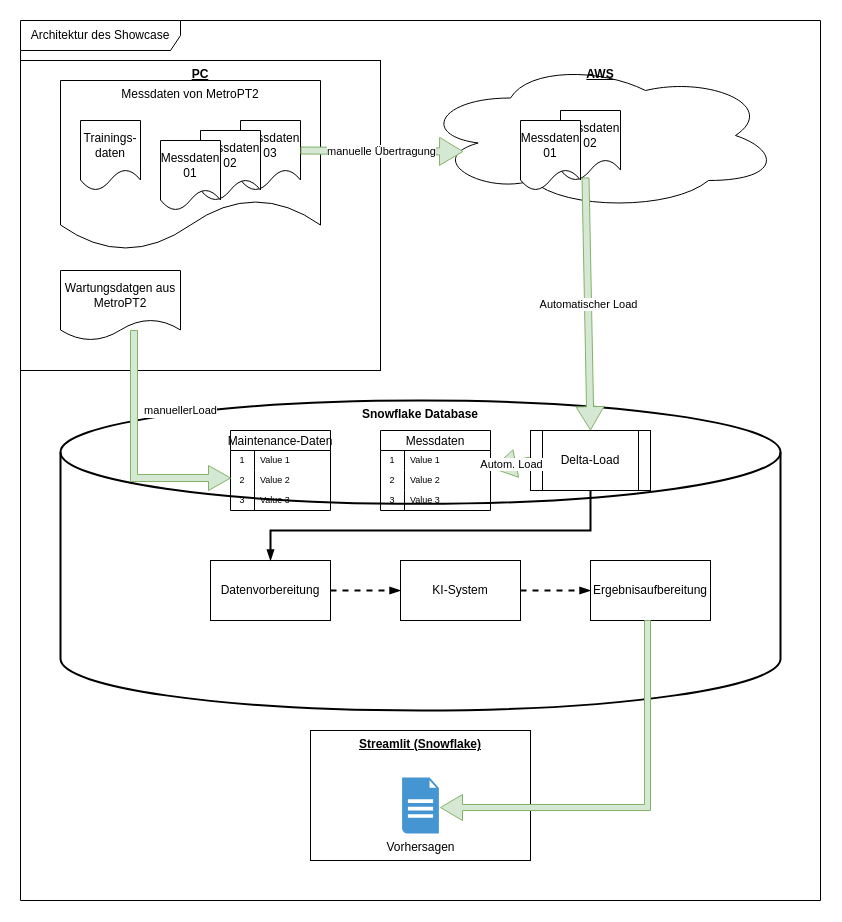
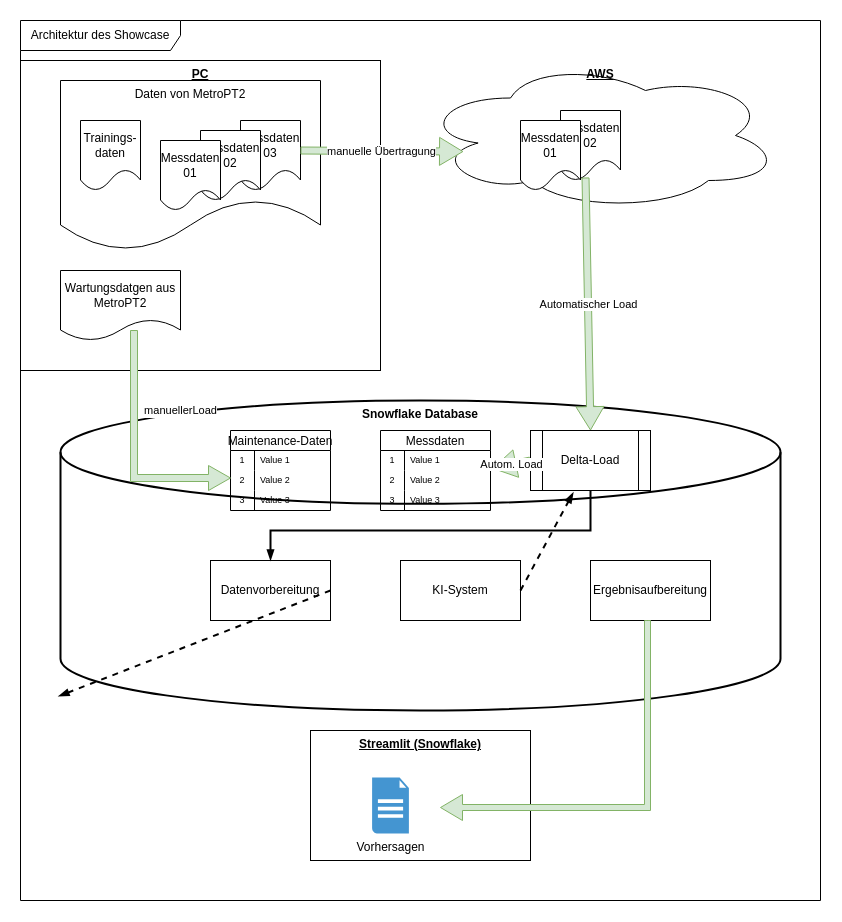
(191, 95) -> (191, 95)
(360, 591) -> (200, 641)
(550, 591) -> (544, 546)
(421, 806) -> (391, 806)
